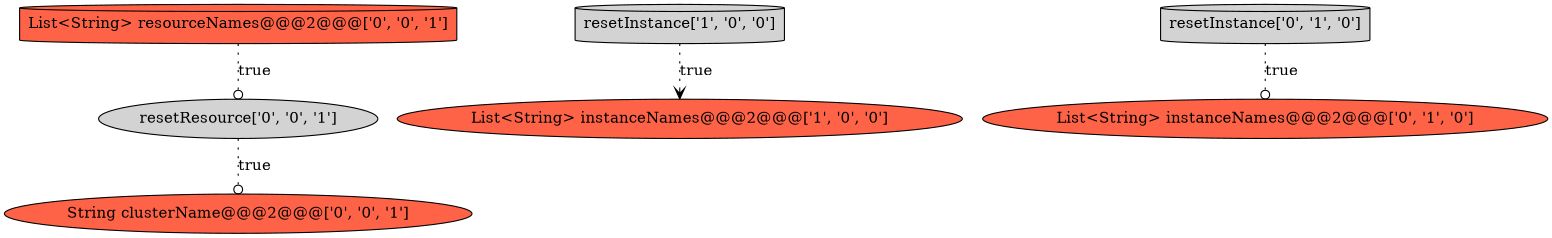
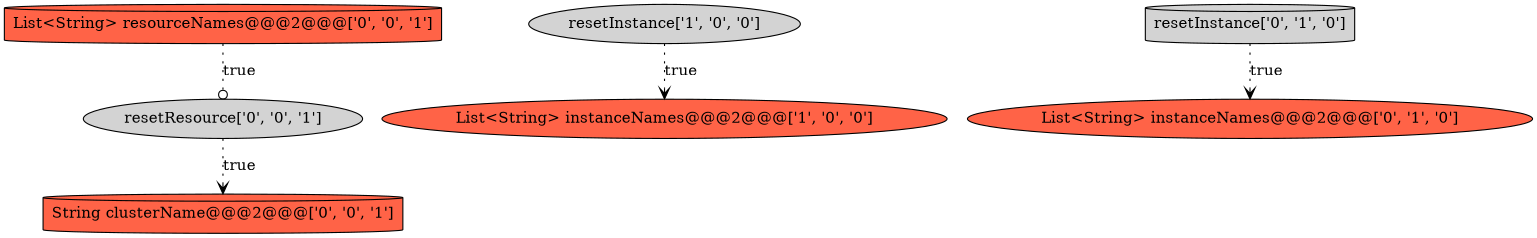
(680, 24) -> (665, 24)
(1265, 67) -> (1250, 66)
(238, 162) -> (223, 161)
(238, 214) -> (223, 214)
